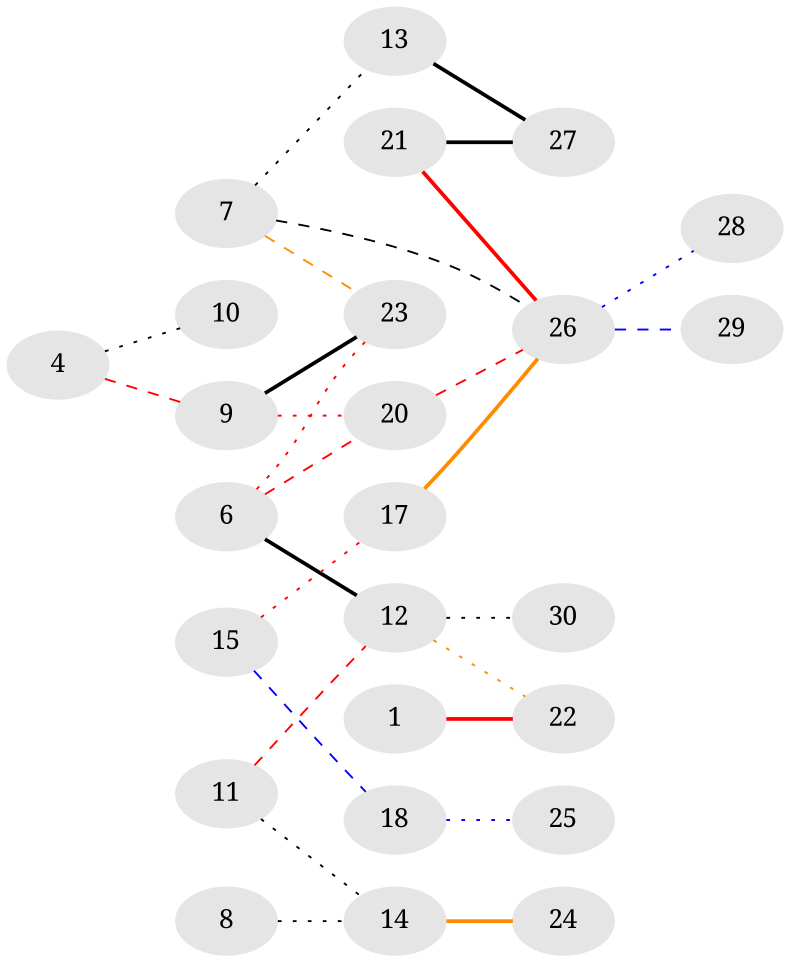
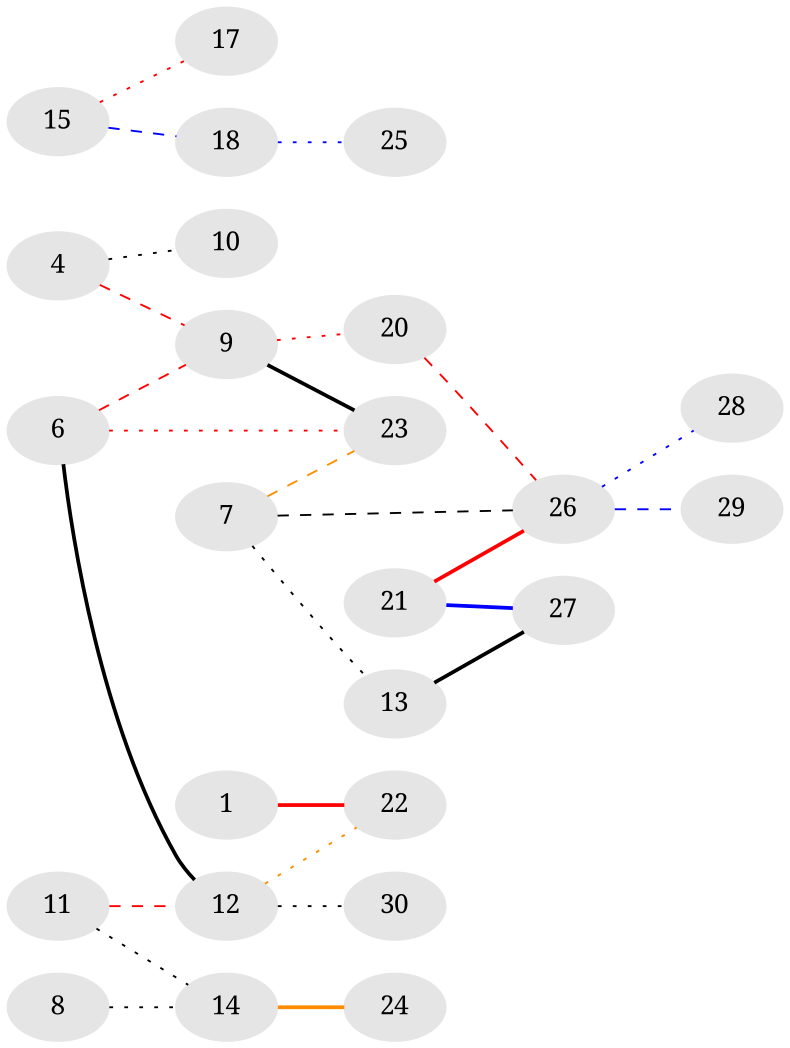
(480, 142) -> (480, 607)
(482, 425) -> none
(311, 466) -> (142, 387)
